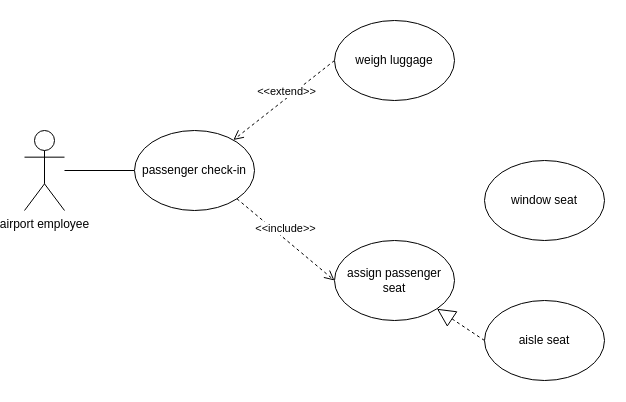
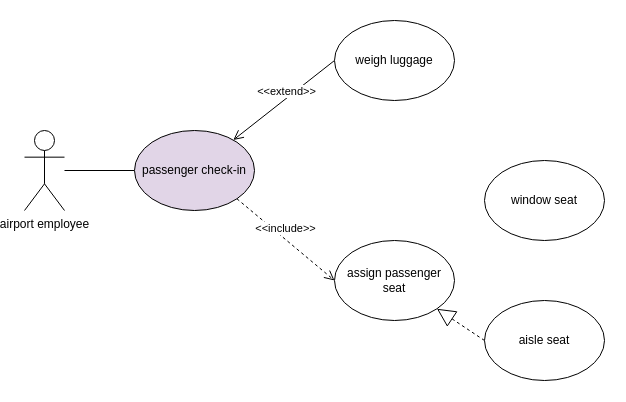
(261, 118) -> (261, 118)
(195, 171) -> (195, 171)
